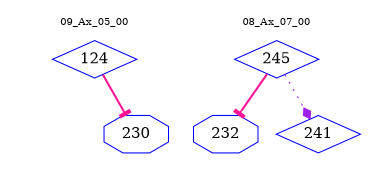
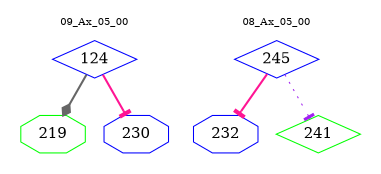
(277, 22) -> (277, 22)
(294, 91) -> (294, 91)
none -> (53, 134)
(318, 134) -> (318, 134)
